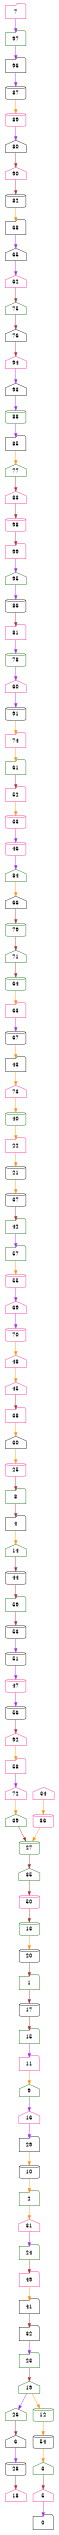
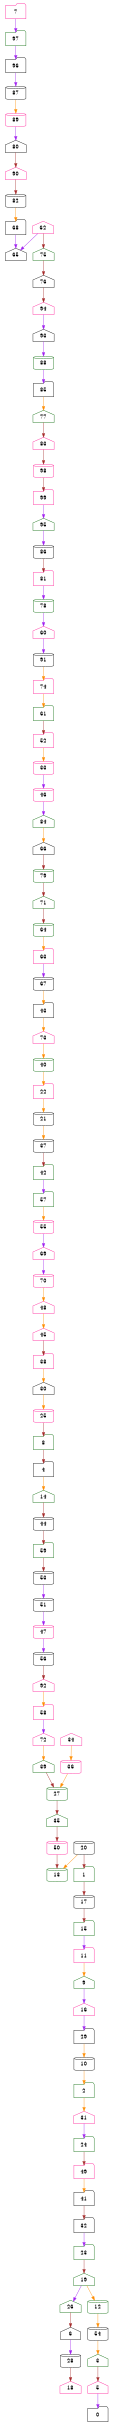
(16, 266) -> (31, 241)
(29, 1941) -> (72, 1860)
